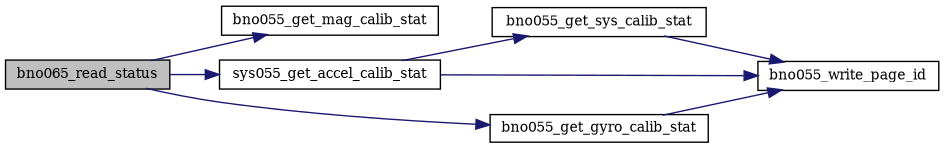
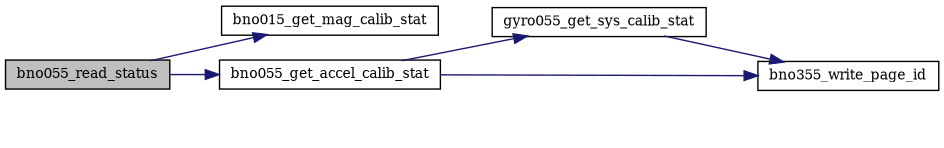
(330, 21) -> (330, 21)
(599, 22) -> (599, 22)
(88, 75) -> (88, 75)
(330, 75) -> (330, 75)
(848, 76) -> (848, 76)
(599, 128) -> none
